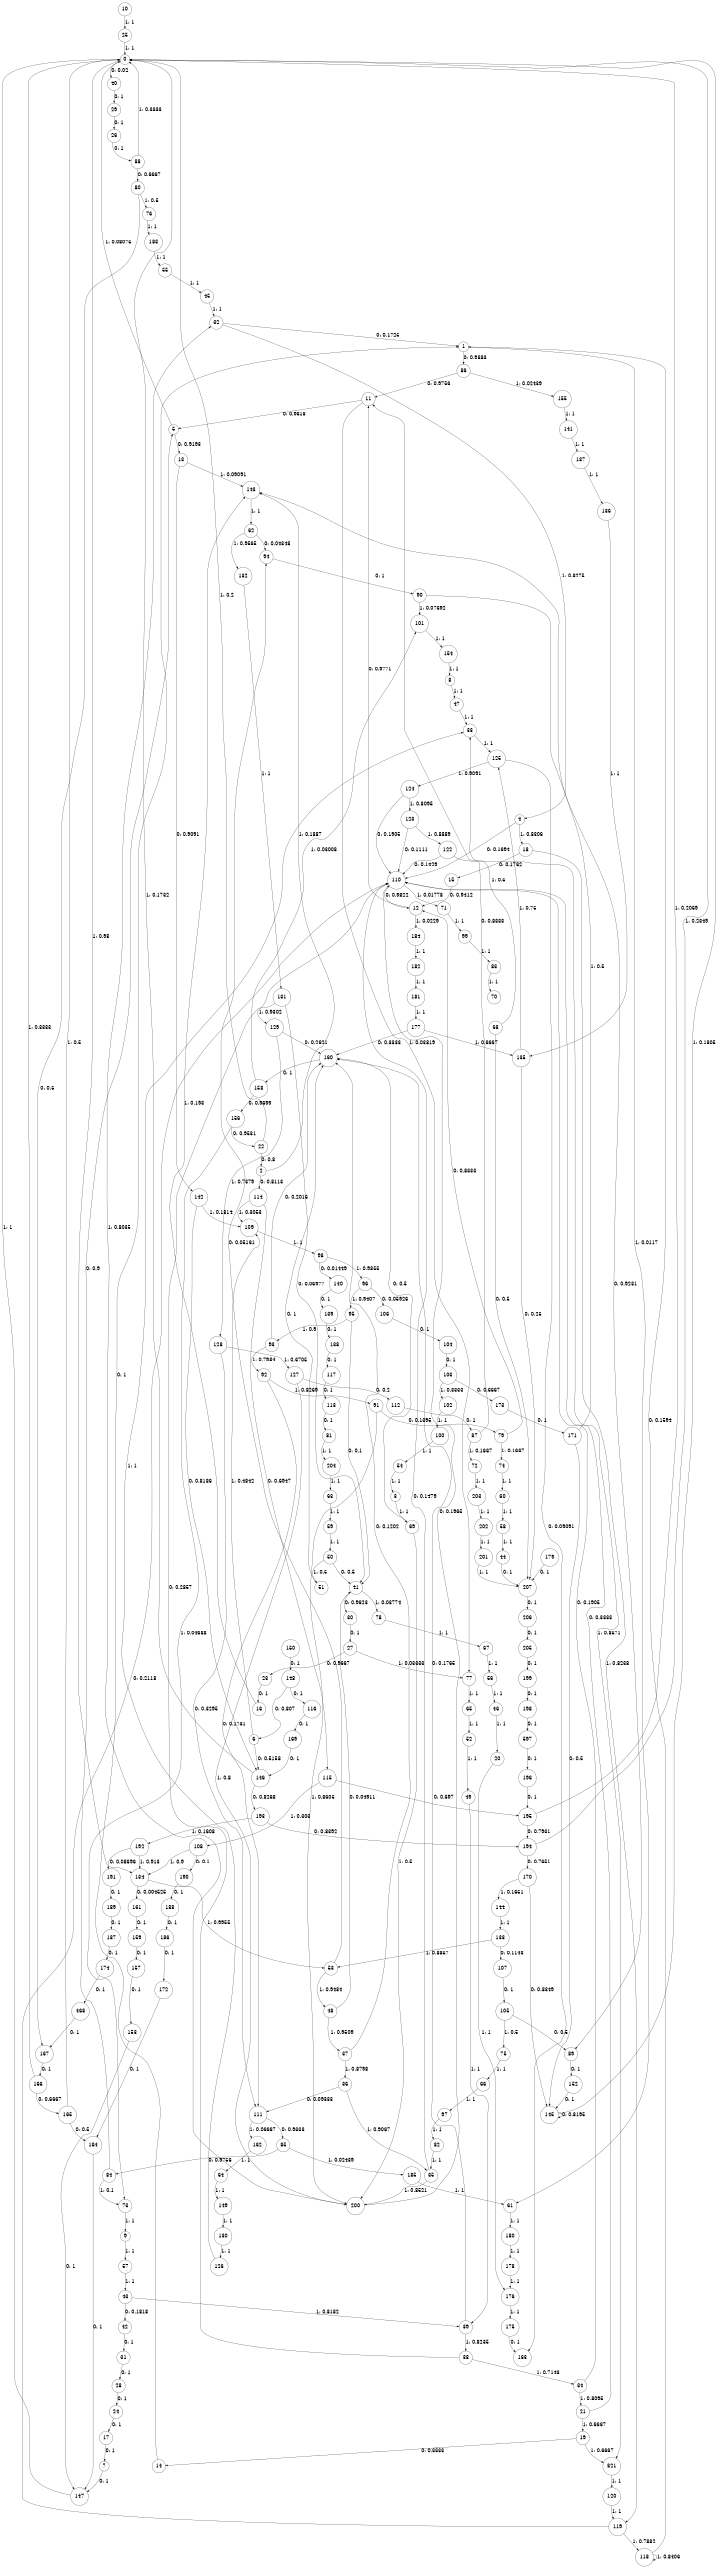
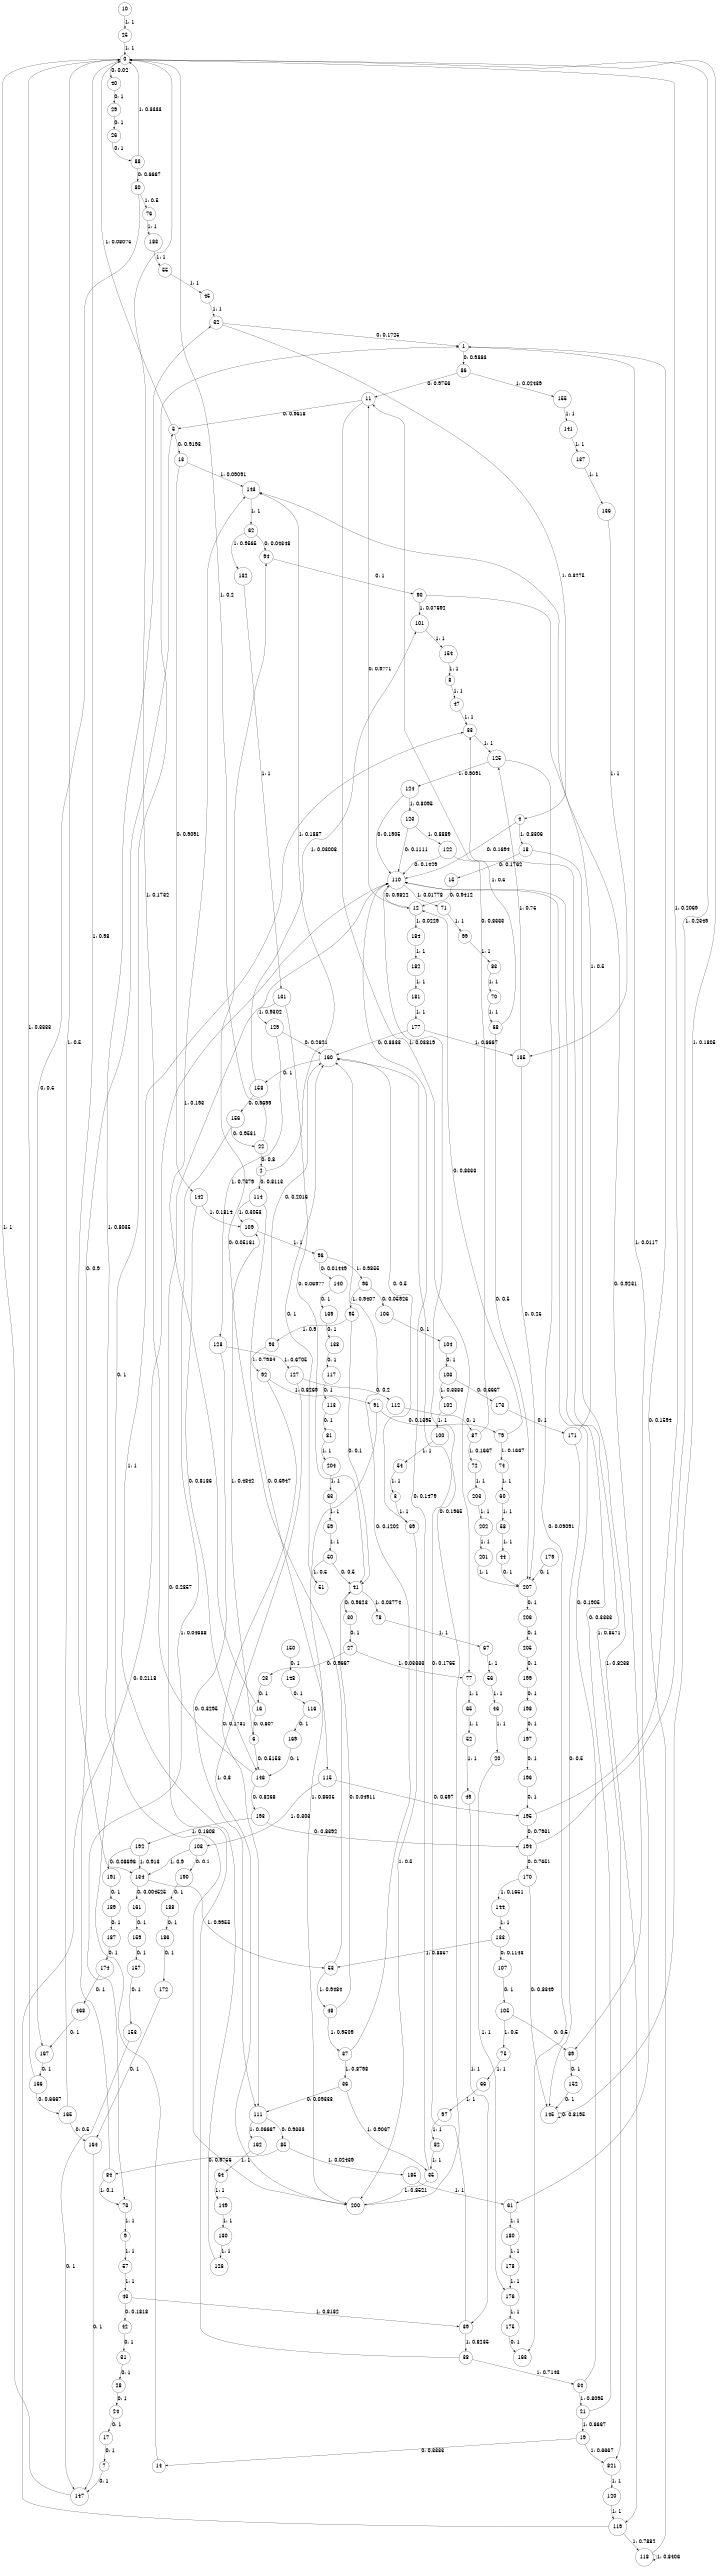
none -> (488, 1012)
(274, 1717) -> (253, 1724)
(527, 1740) -> (527, 1740)
